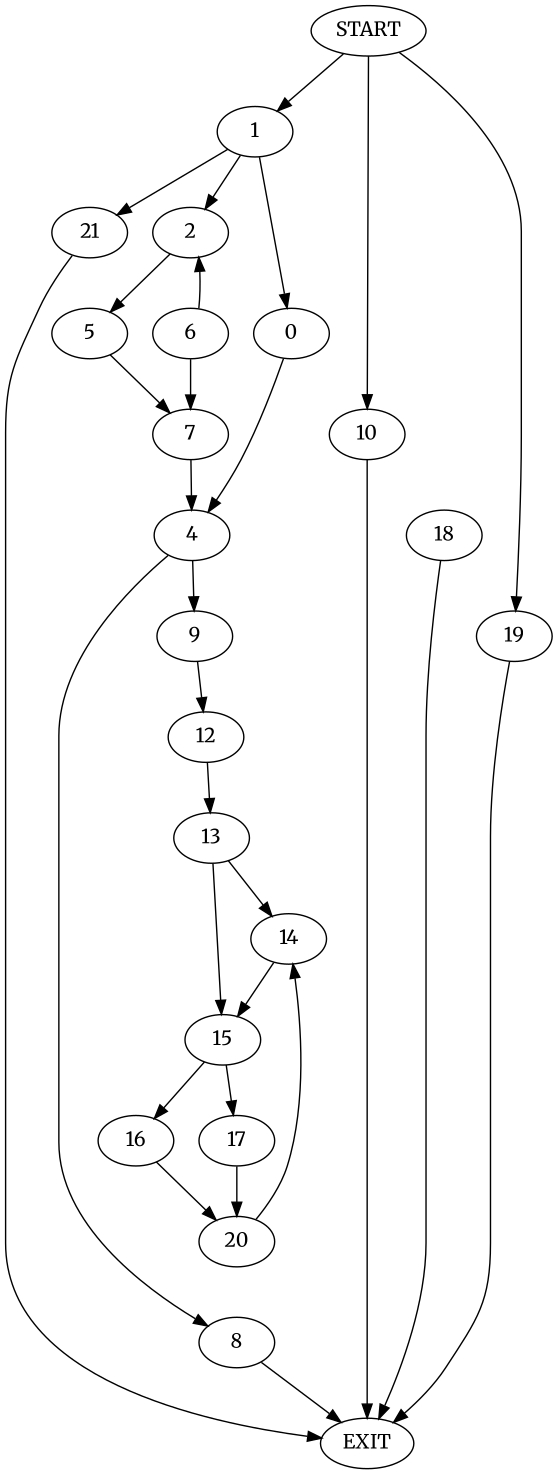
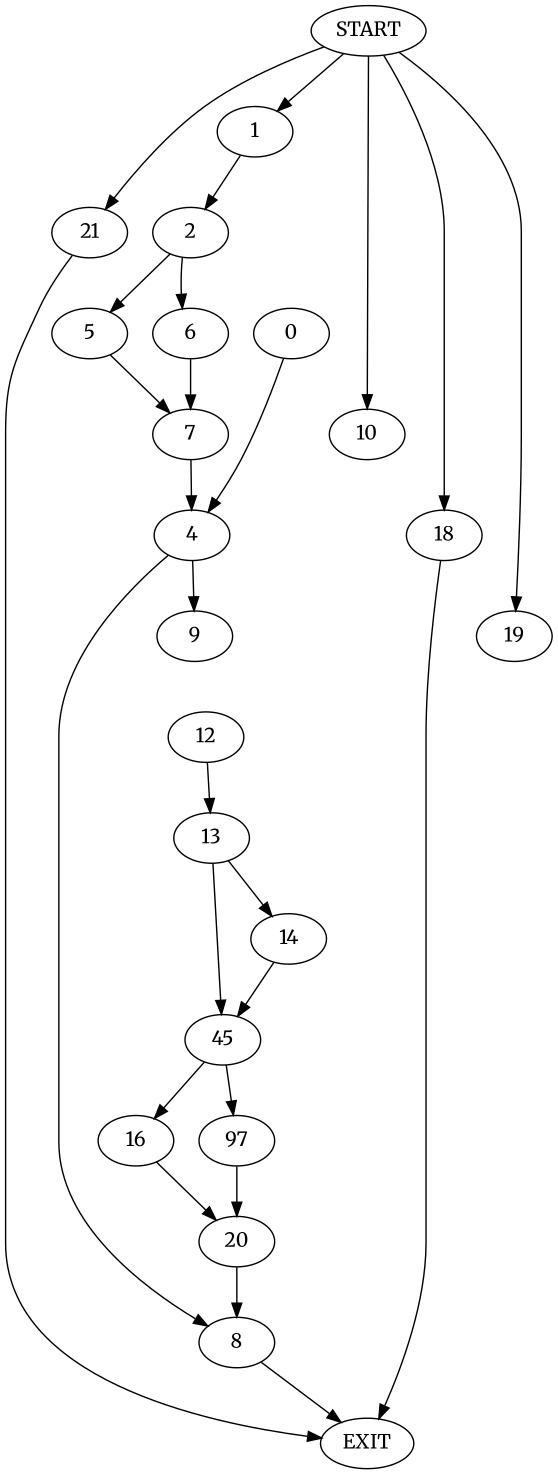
(179, 179) -> (207, 105)
(272, 225) -> none
none -> (444, 270)
(200, 290) -> (181, 276)
(200, 680) -> none
(367, 932) -> none
(223, 1040) -> (223, 1040)
(490, 1050) -> none
(299, 1104) -> (237, 1285)
(237, 1141) -> (237, 1141)
